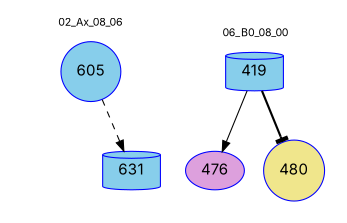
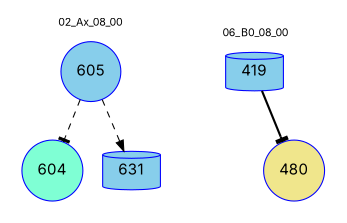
(91, 23) -> (91, 23)
none -> (52, 171)
(215, 171) -> none
